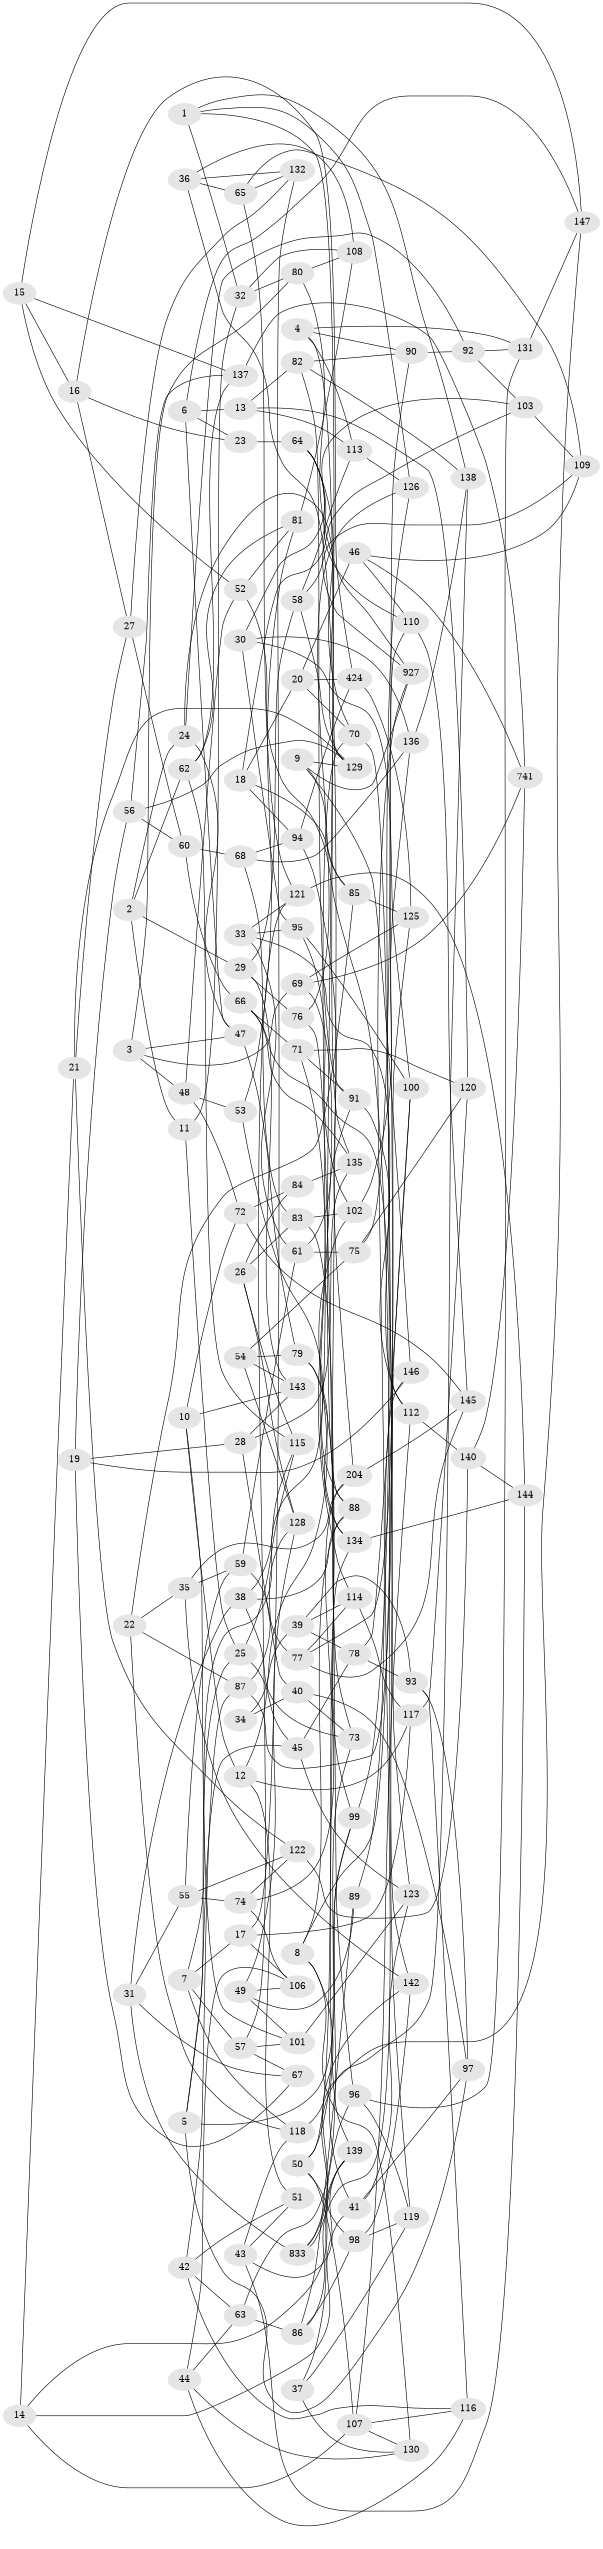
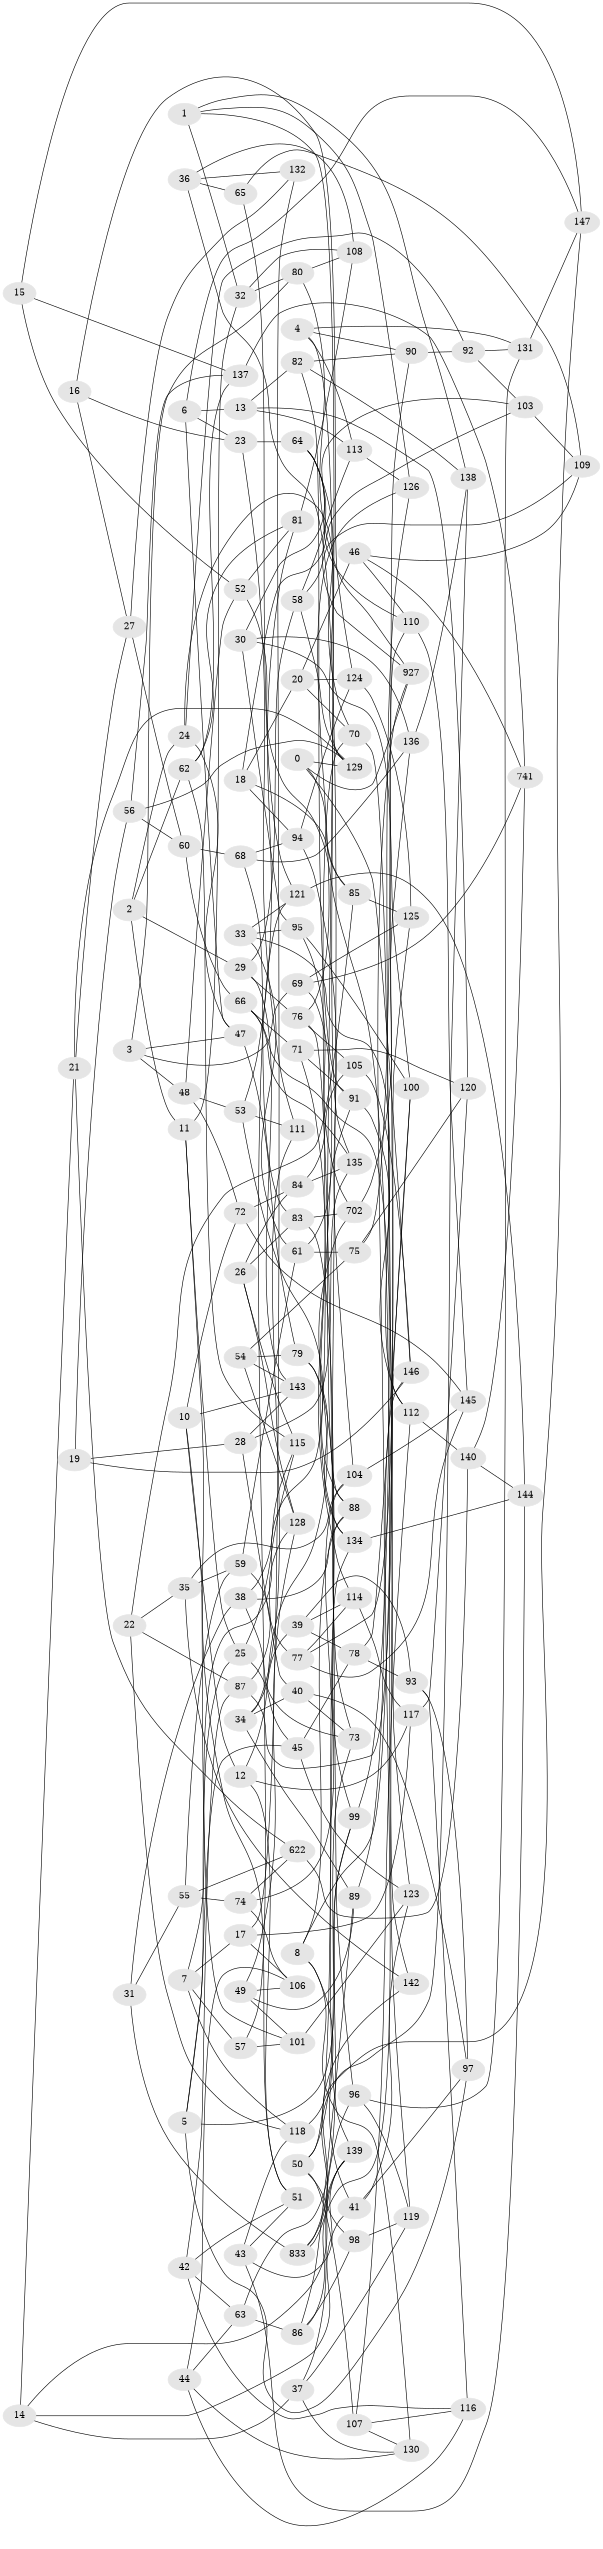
(269, 182) -> none
(47, 343) -> none
(354, 679) -> (354, 679)
(297, 760) -> (297, 760)
none -> (354, 1066)
none -> (297, 1130)
(354, 1212) -> (354, 1212)
(354, 1476) -> (354, 1476)
none -> (203, 1538)
none -> (297, 1809)
(297, 1851) -> (297, 1851)
(297, 2076) -> none
(397, 2116) -> none
(184, 2488) -> (166, 2439)
